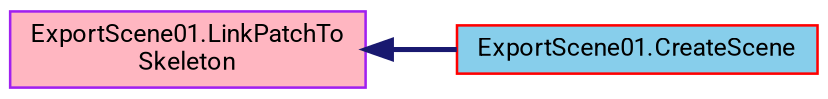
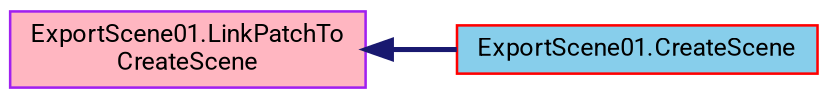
(188, 50) -> (188, 50)
